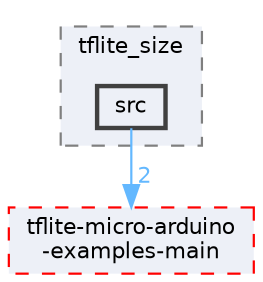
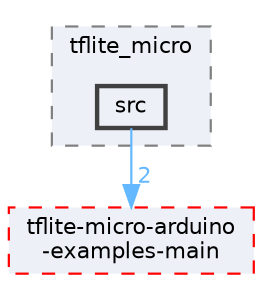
(131, 47) -> (131, 47)
